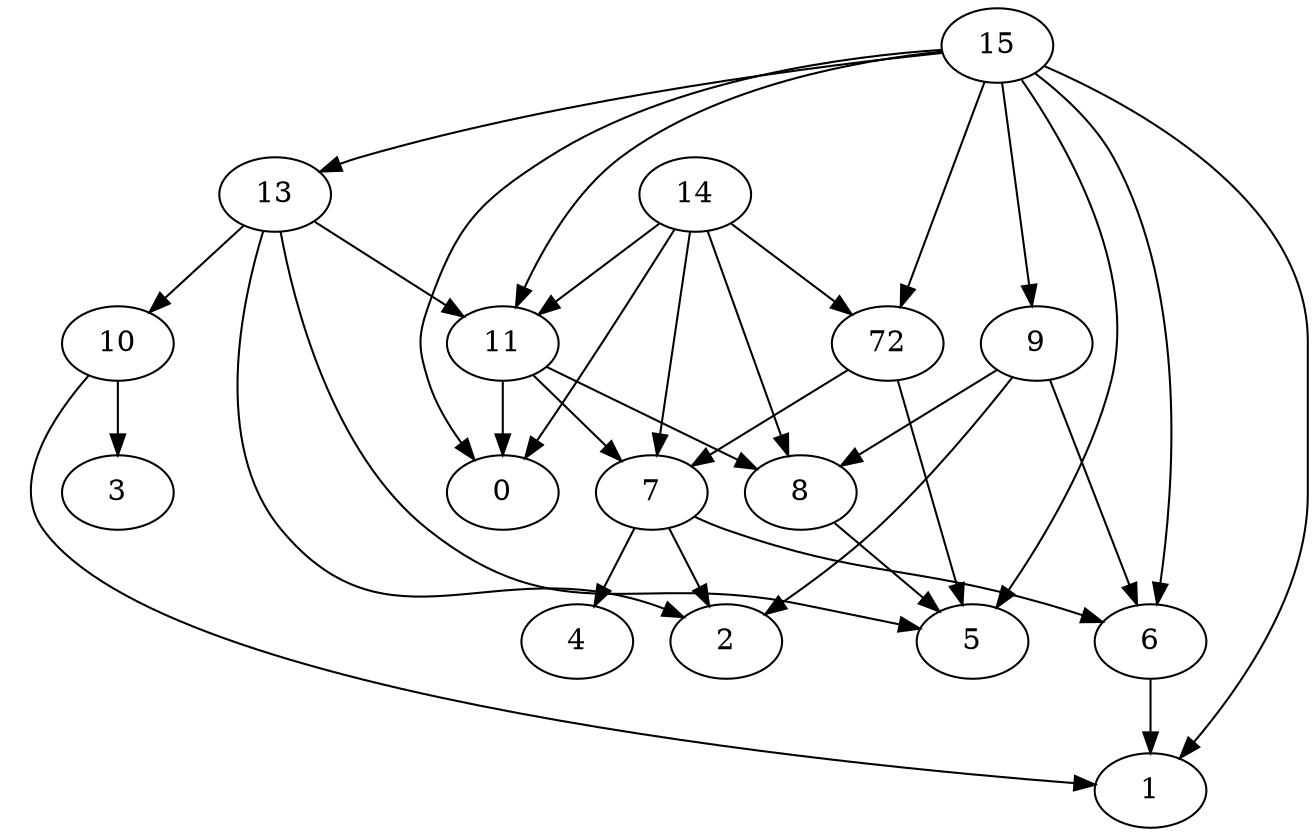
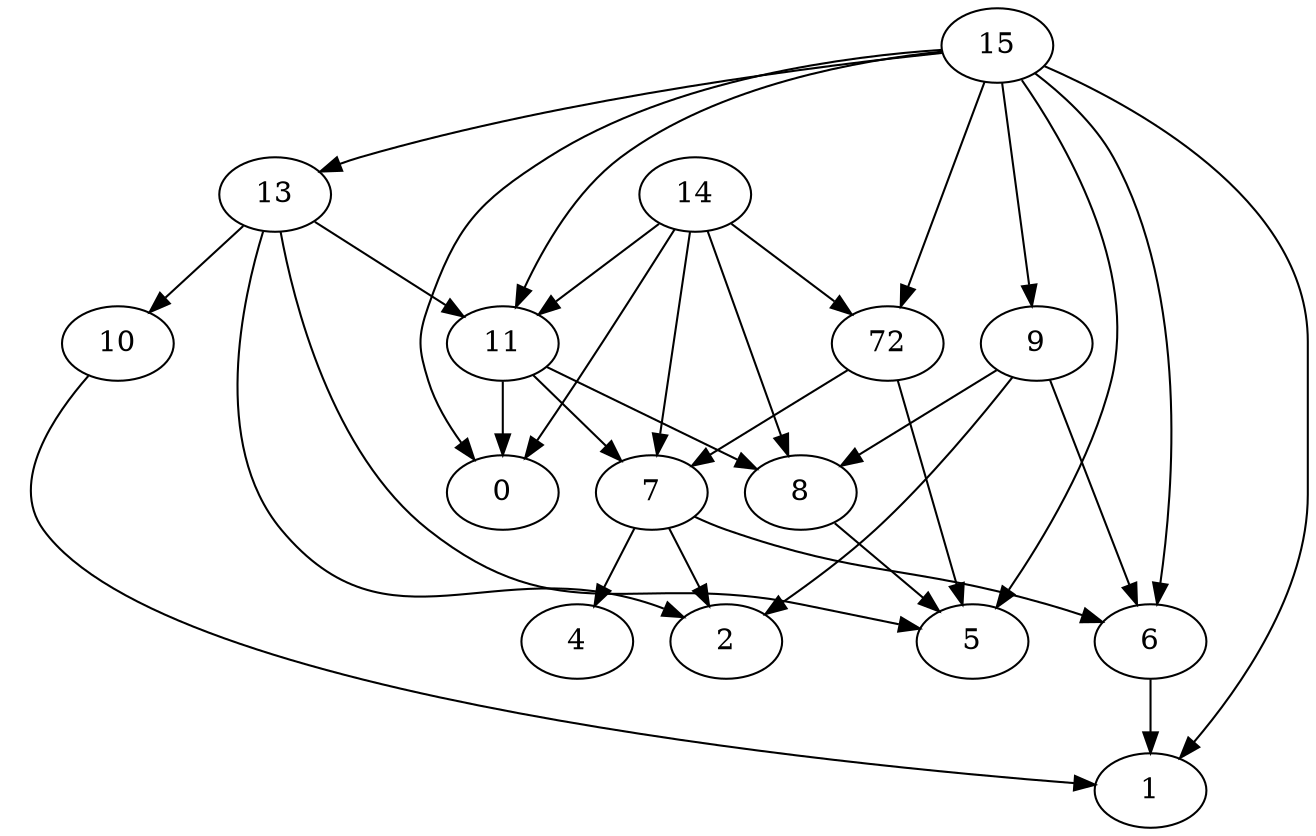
(118, 493) -> none
